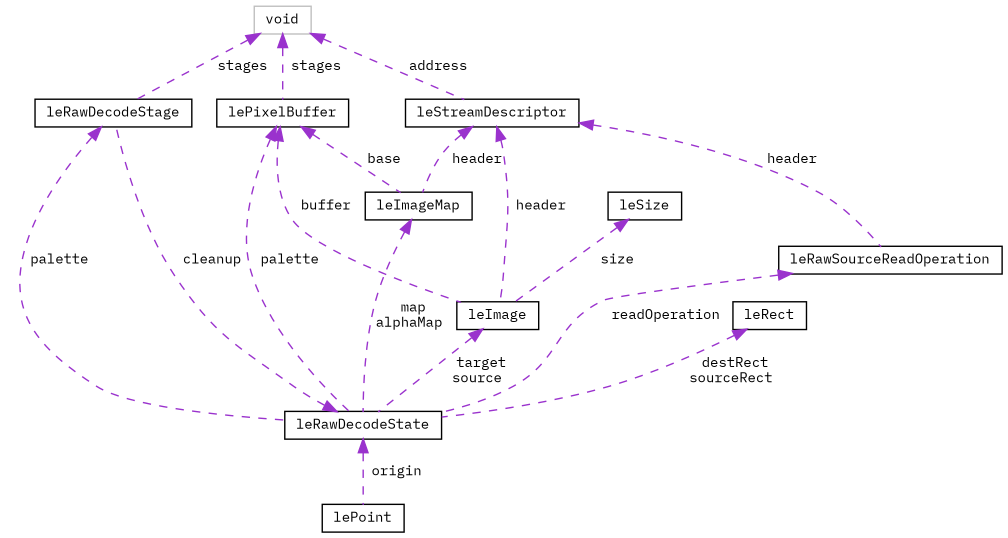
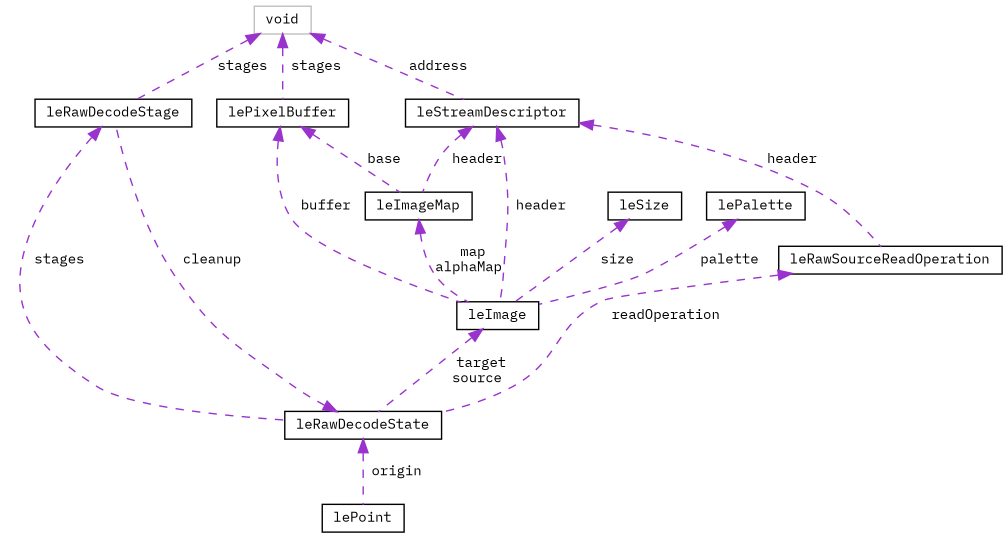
none -> (756, 206)
(56, 260) -> (56, 260)
(258, 289) -> none
(770, 316) -> none
(371, 319) -> (435, 275)
